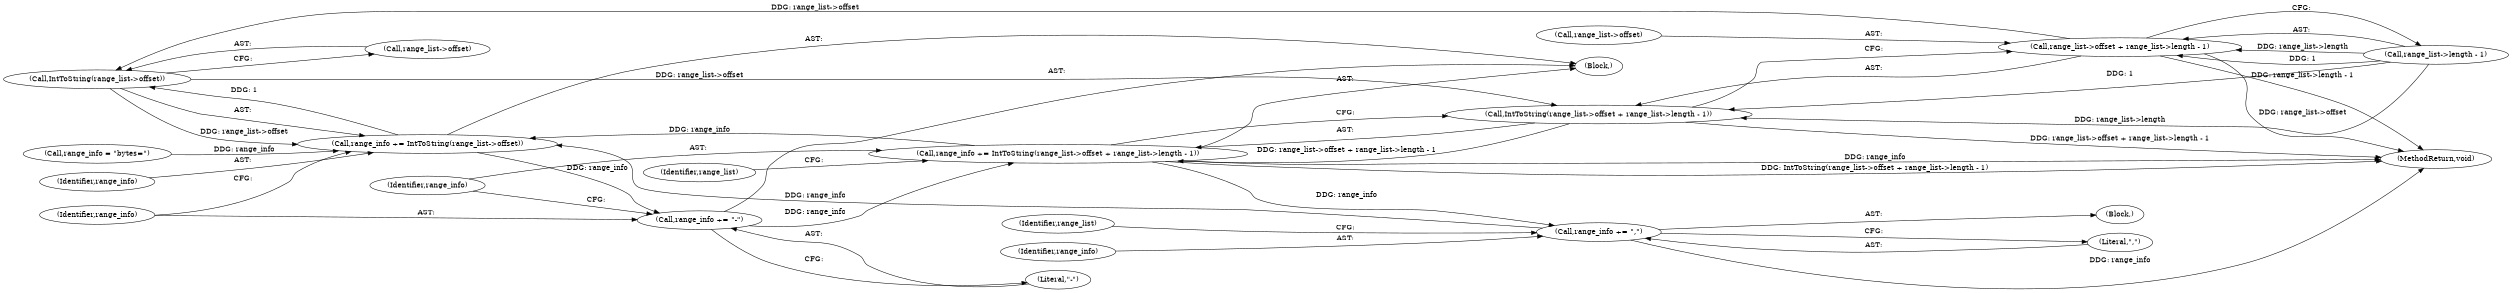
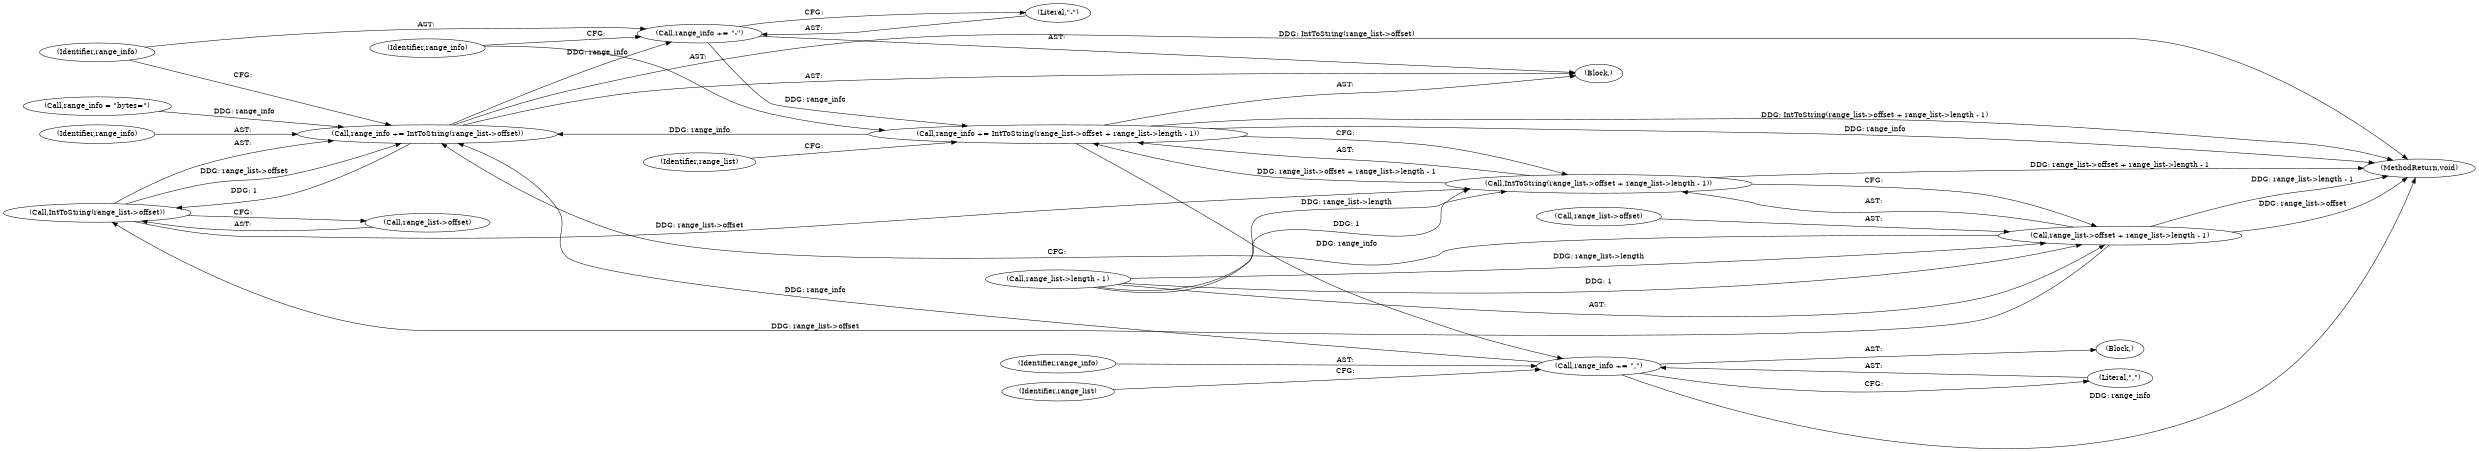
(2283, 12) -> (1212, 256)
none -> (1438, 38)
